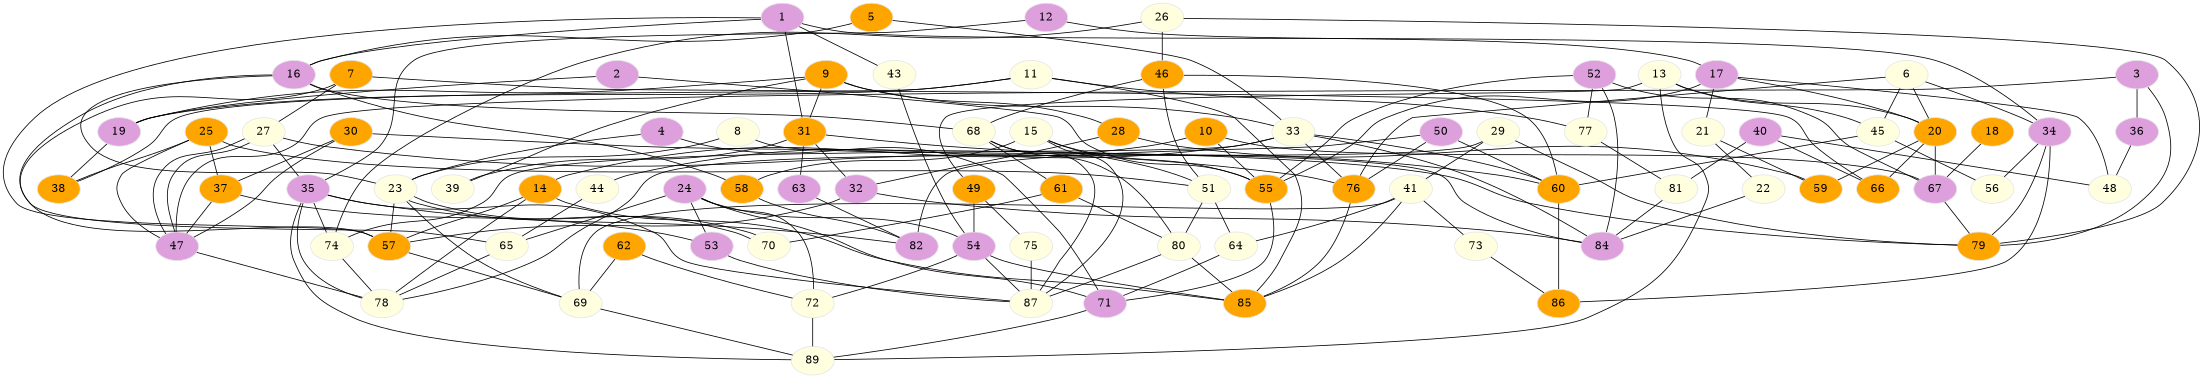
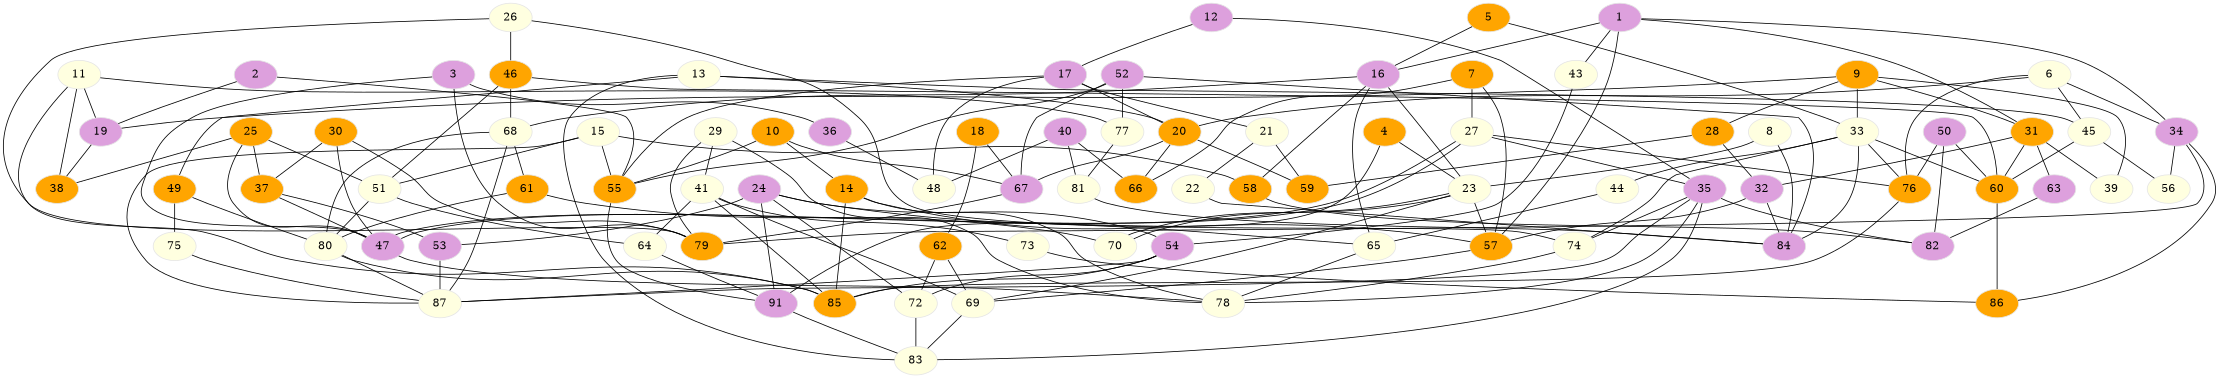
(662, 132) -> (1385, 132)
none -> (967, 191)
(974, 218) -> (238, 215)
(1105, 303) -> (776, 303)
(813, 361) -> (916, 361)
